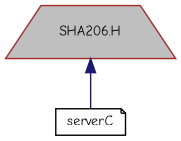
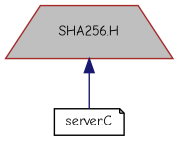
(91, 32) -> (89, 32)
